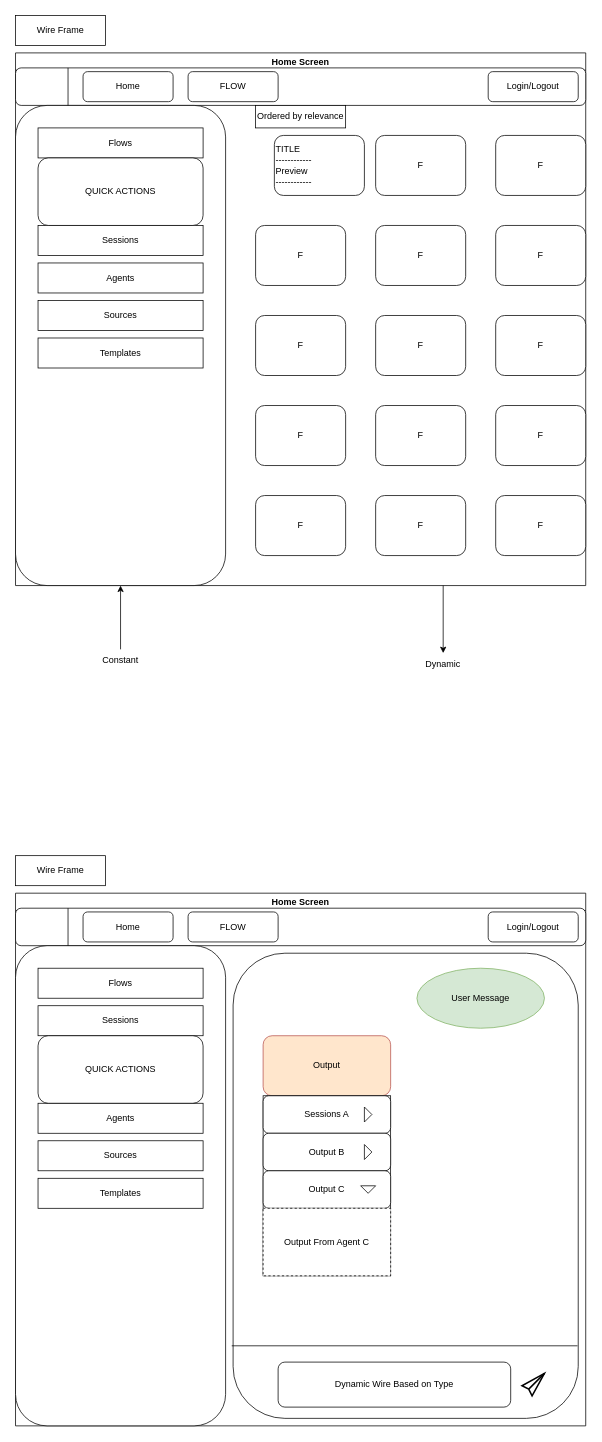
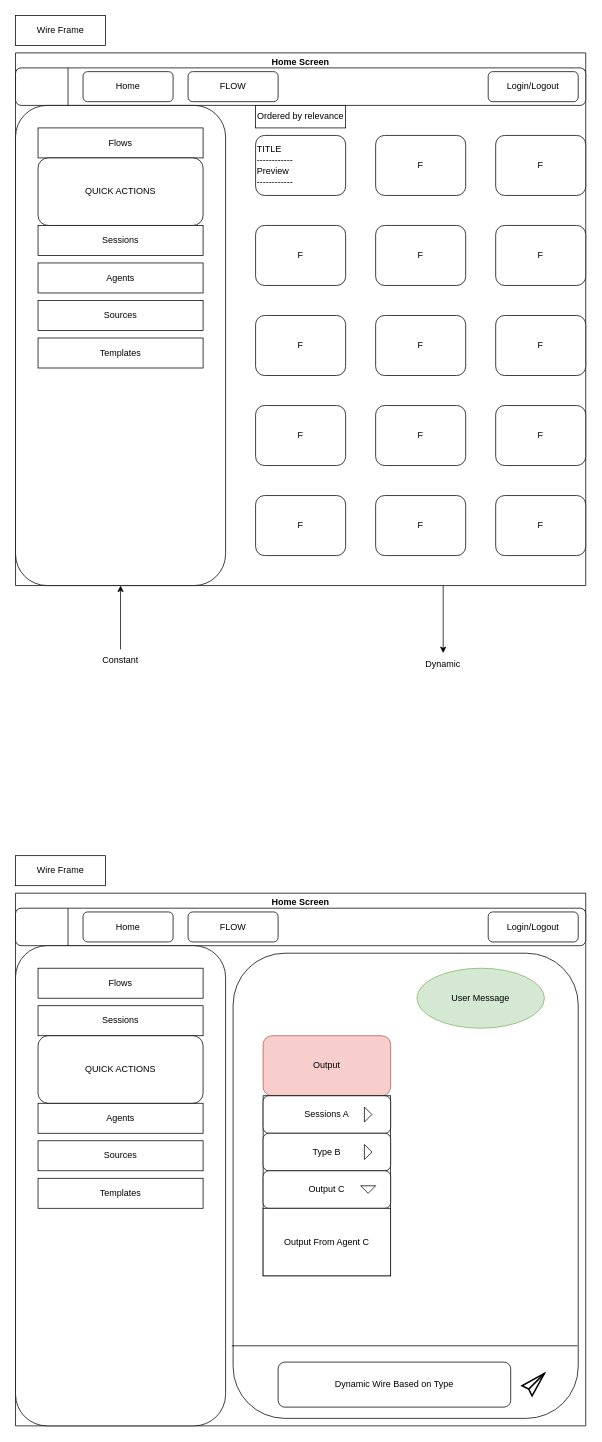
(319, 165) -> (300, 165)
(327, 1065) -> (327, 1065)
(327, 1152) -> (327, 1152)
(327, 1242) -> (327, 1242)
